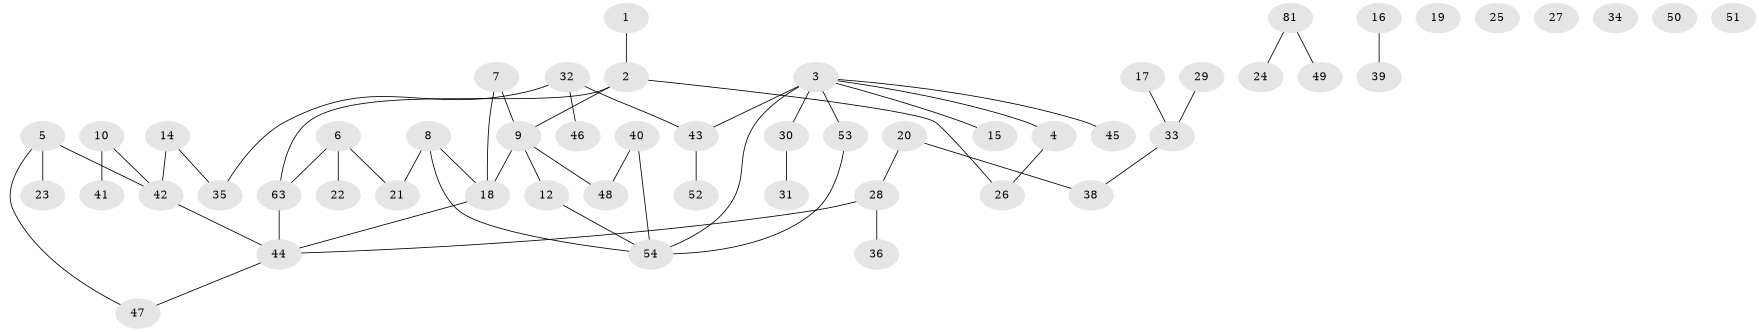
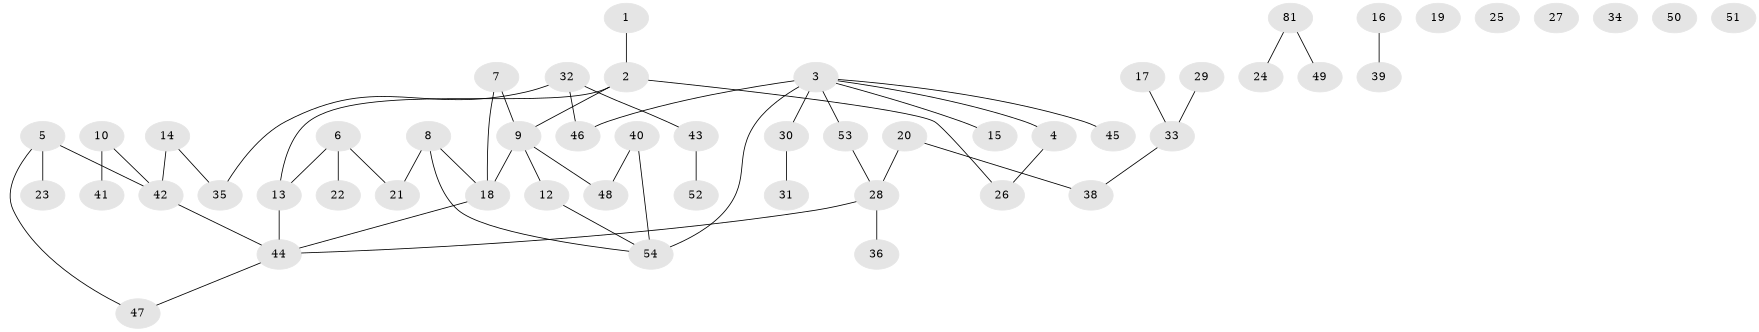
(756, 107) -> (693, 99)
(279, 195) -> (279, 195)
(780, 233) -> (861, 166)
